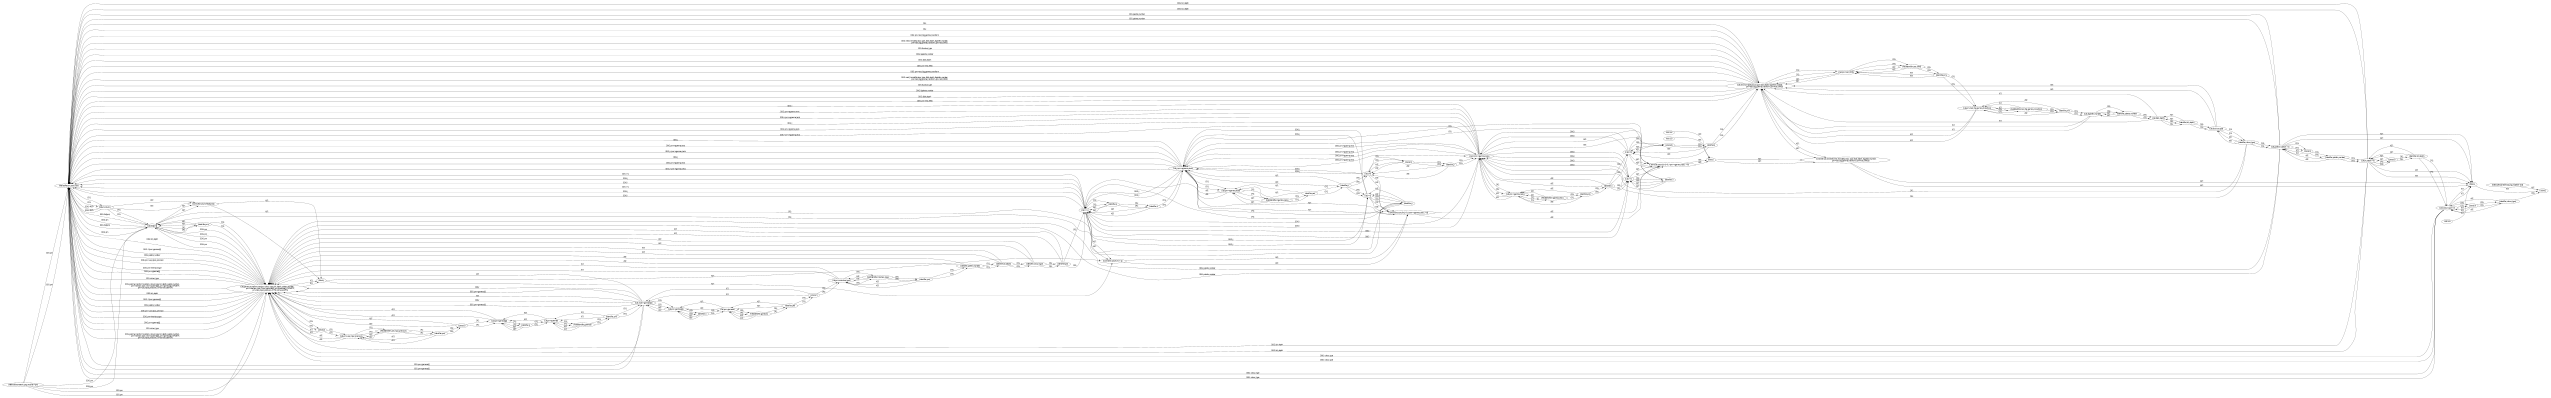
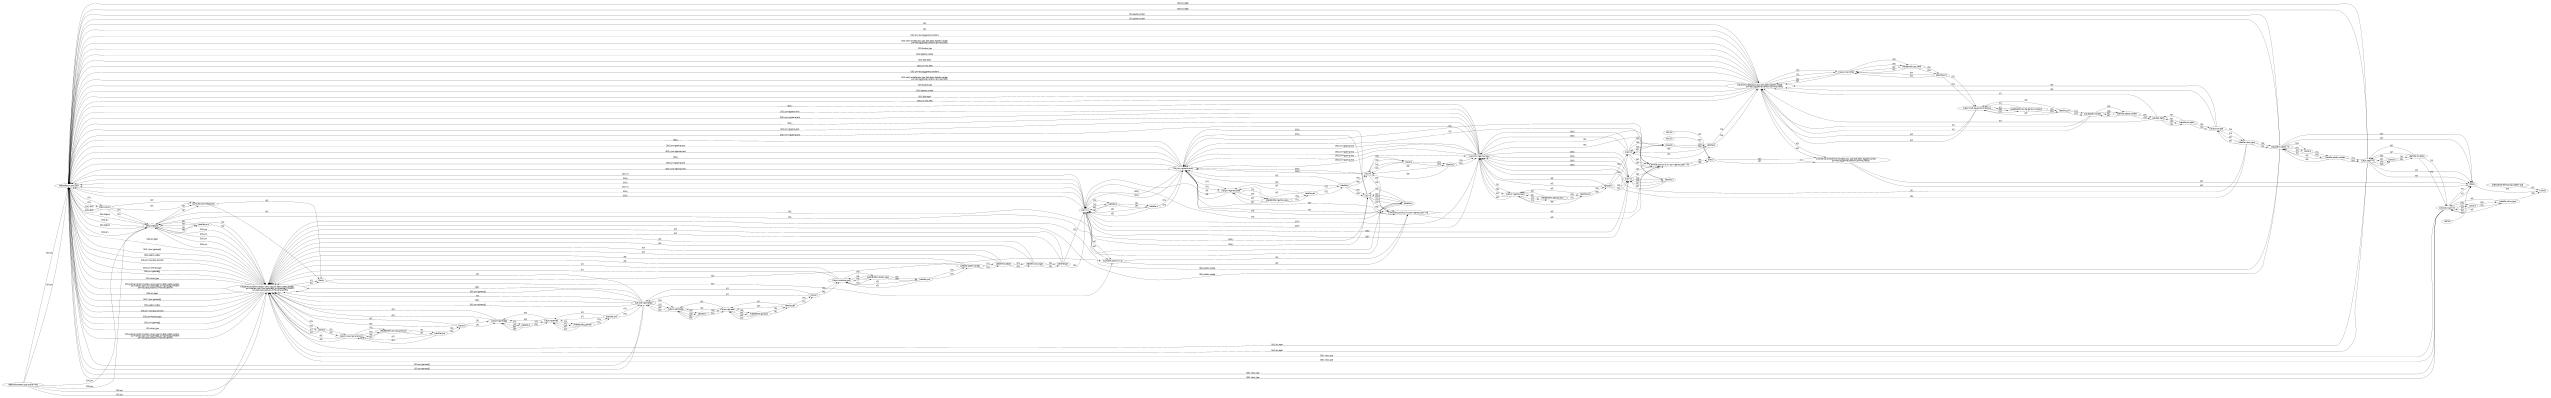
(152, 226) -> (152, 226)
